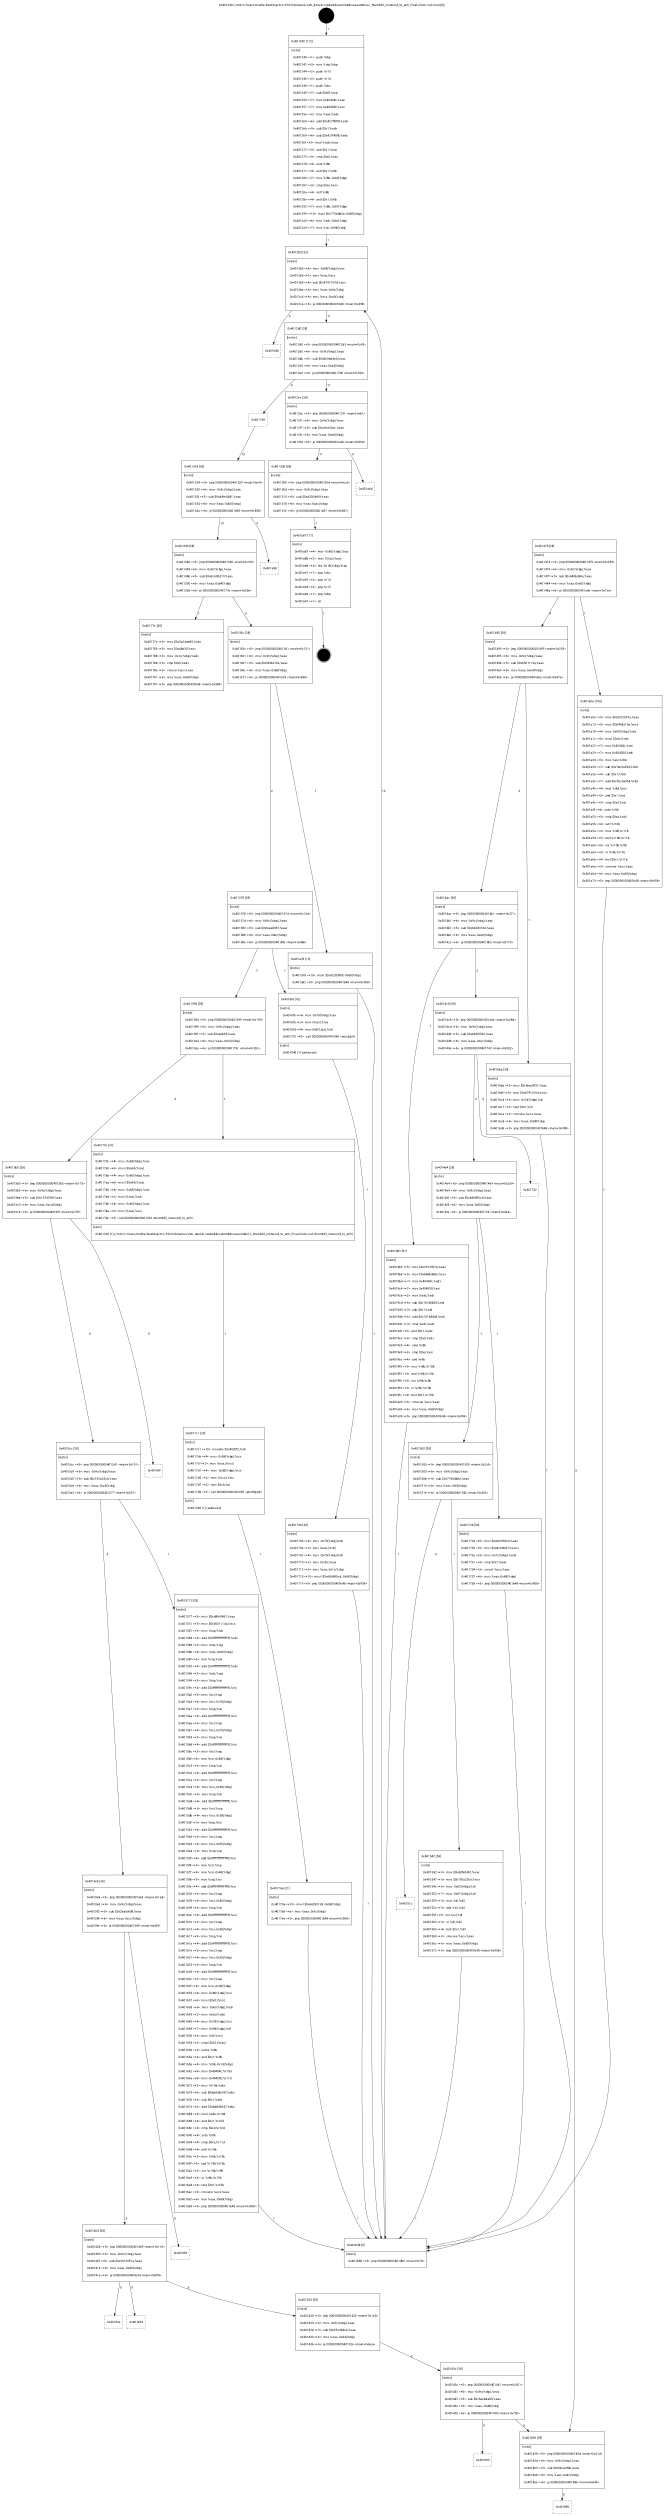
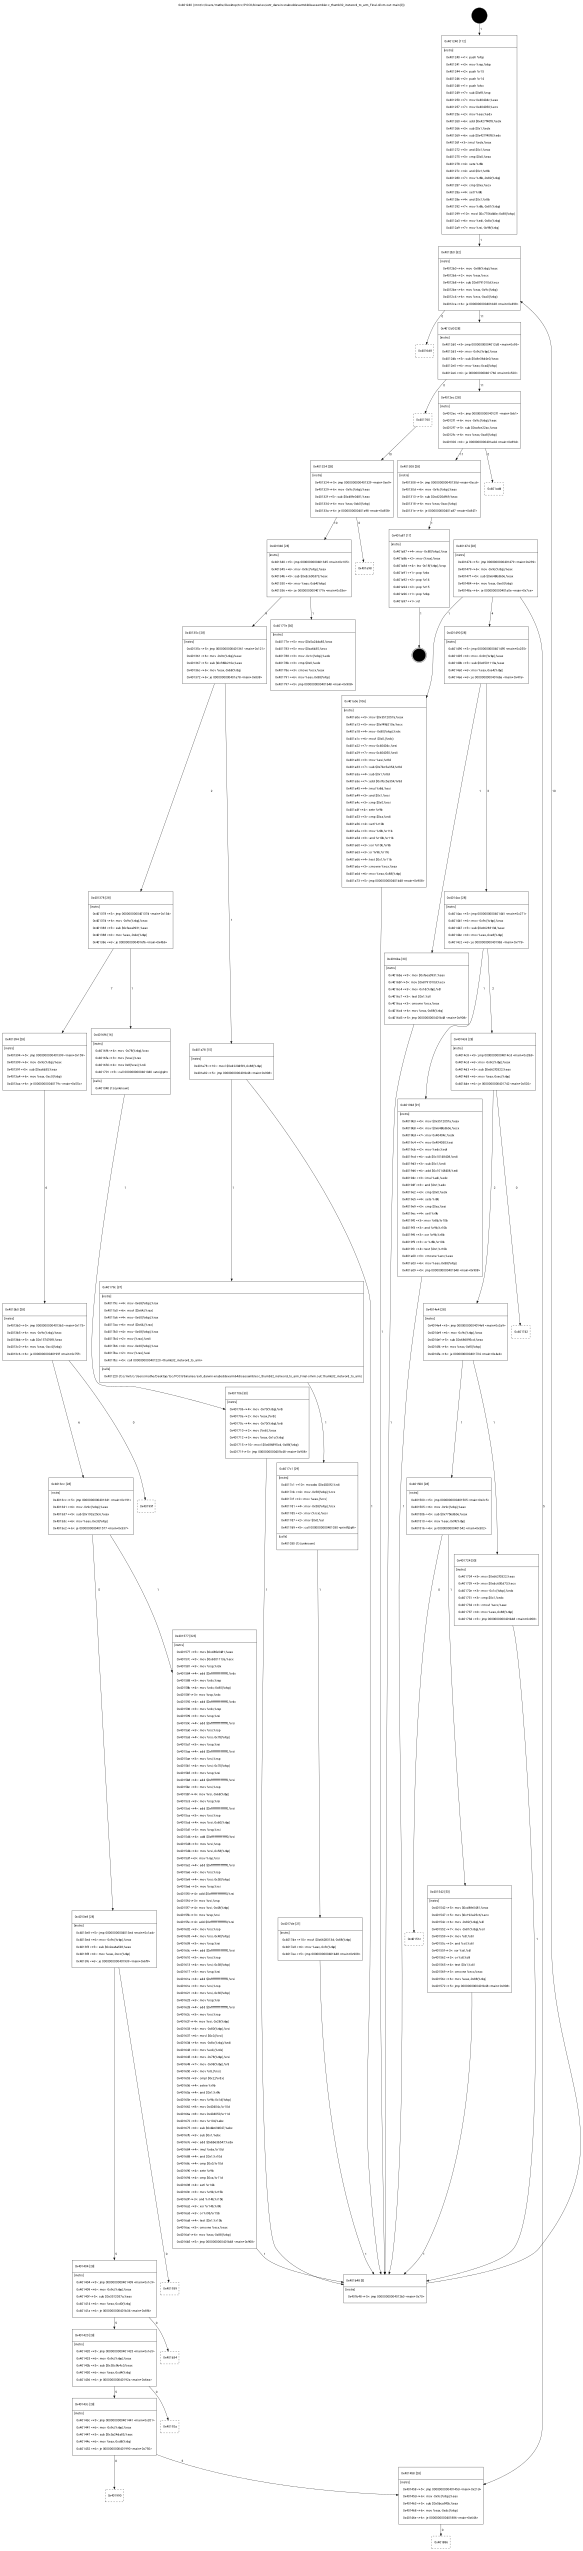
(223, 1096) -> (232, 1179)
(117, 2298) -> (160, 2401)
